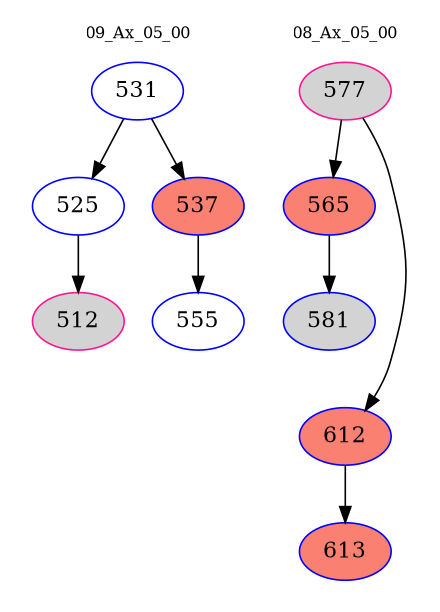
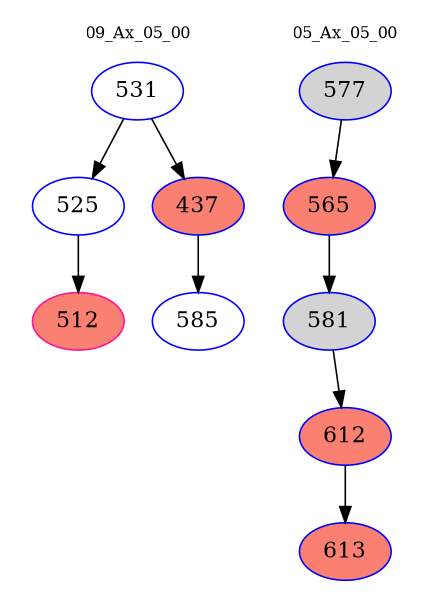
(345, 34) -> (345, 34)
(345, 91) -> (345, 91)
(198, 206) -> (198, 206)
(405, 256) -> (336, 371)
(78, 321) -> (78, 321)
(198, 321) -> (198, 321)
